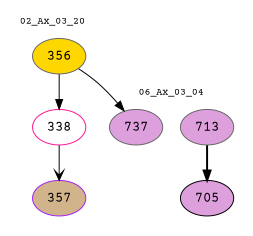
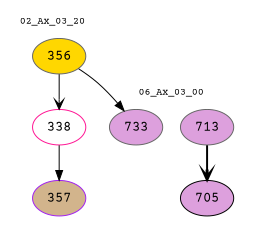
(59, 87) -> (59, 87)
(172, 92) -> (172, 92)
(136, 127) -> (136, 127)
(59, 158) -> (59, 158)
(207, 158) -> (207, 158)
